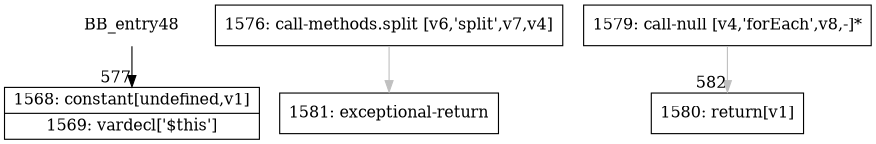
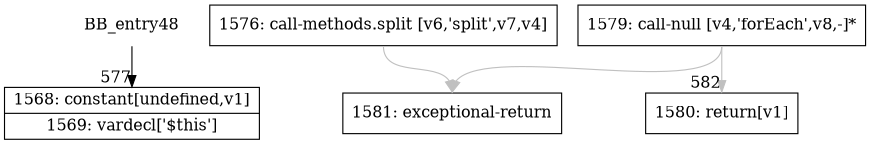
none -> (593, 69)
